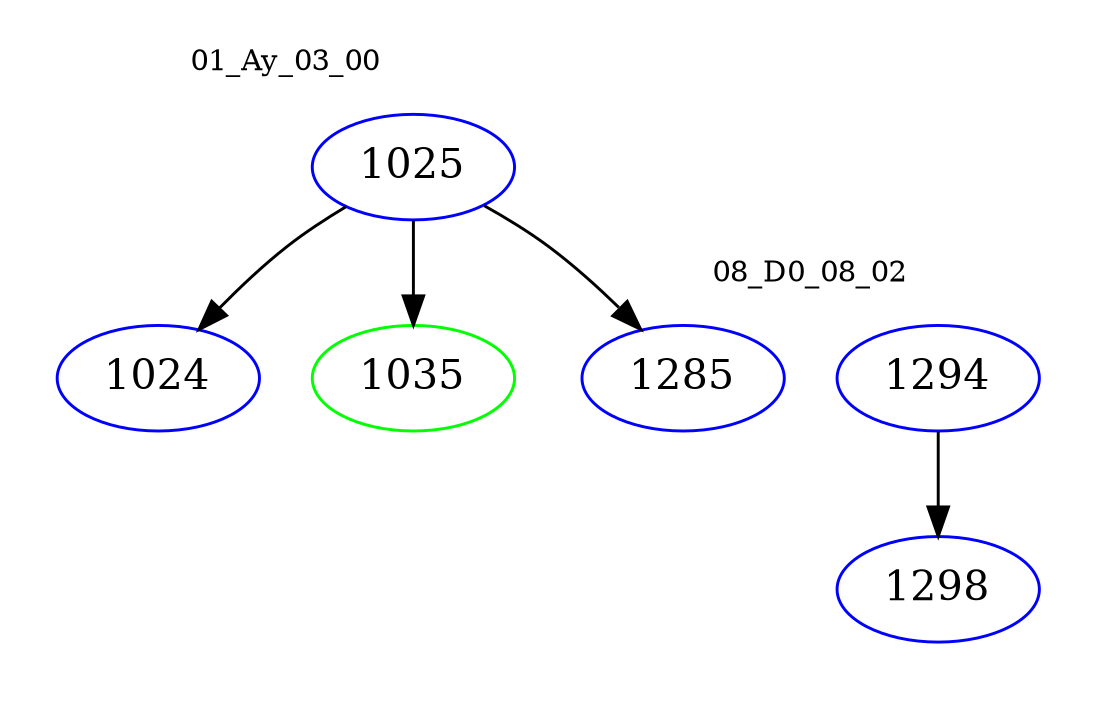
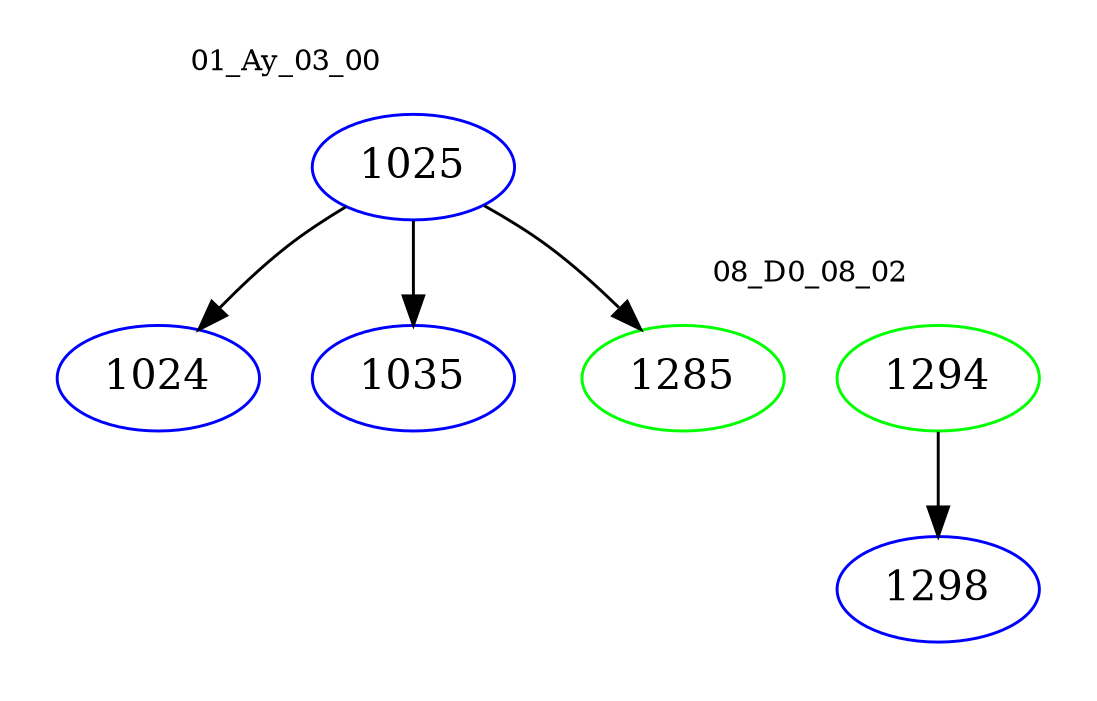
(413, 378) -> (413, 378)
(683, 378) -> (683, 378)
(938, 378) -> (938, 378)
